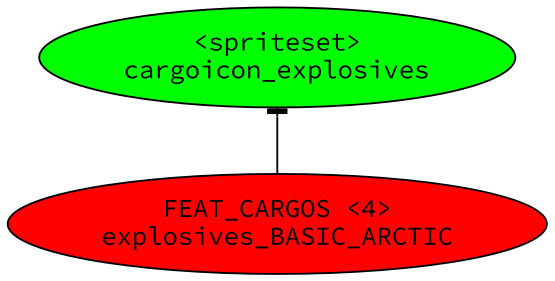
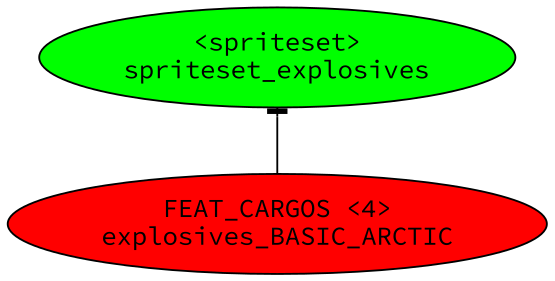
(277, 57) -> (277, 57)
